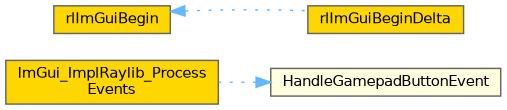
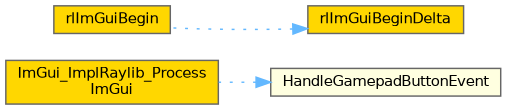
(246, 10) -> (232, 29)
(112, 82) -> (112, 82)
